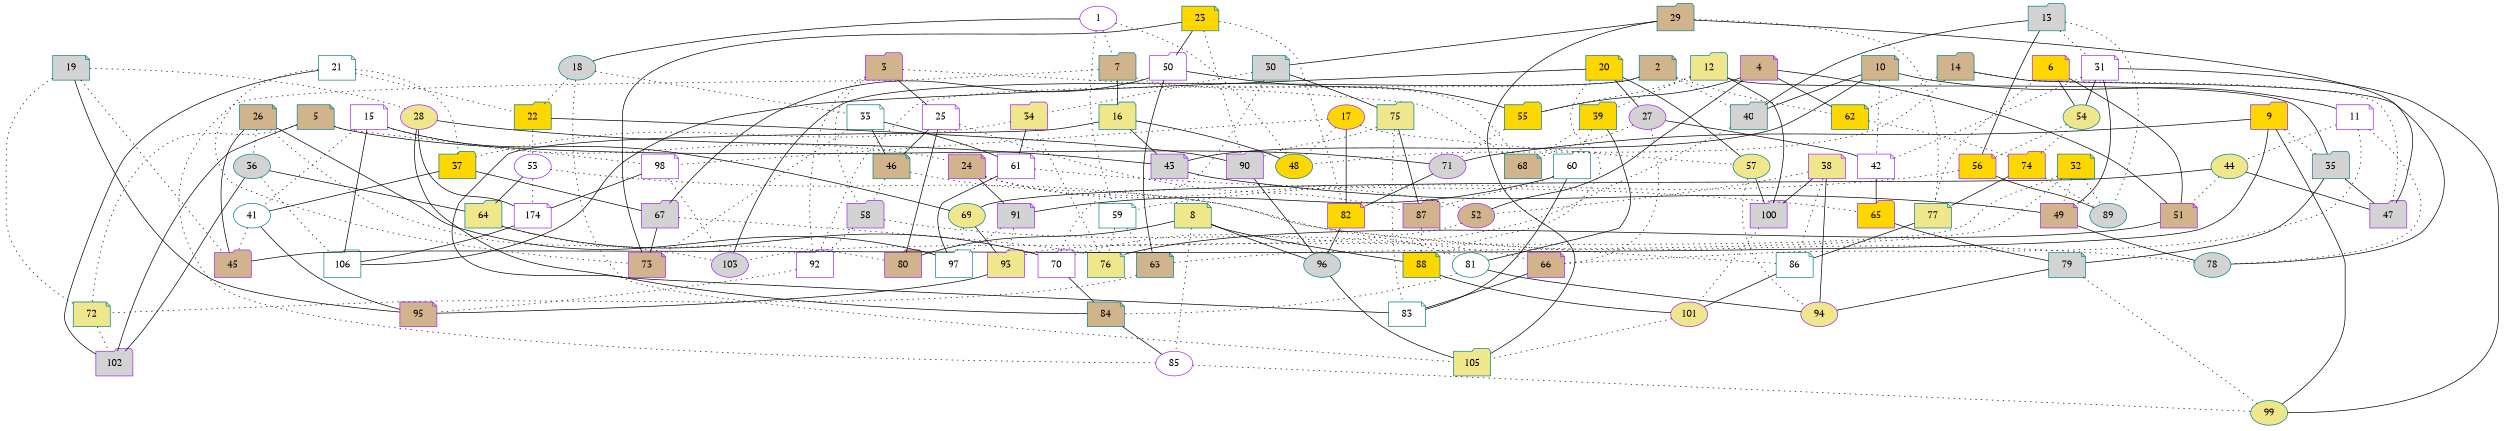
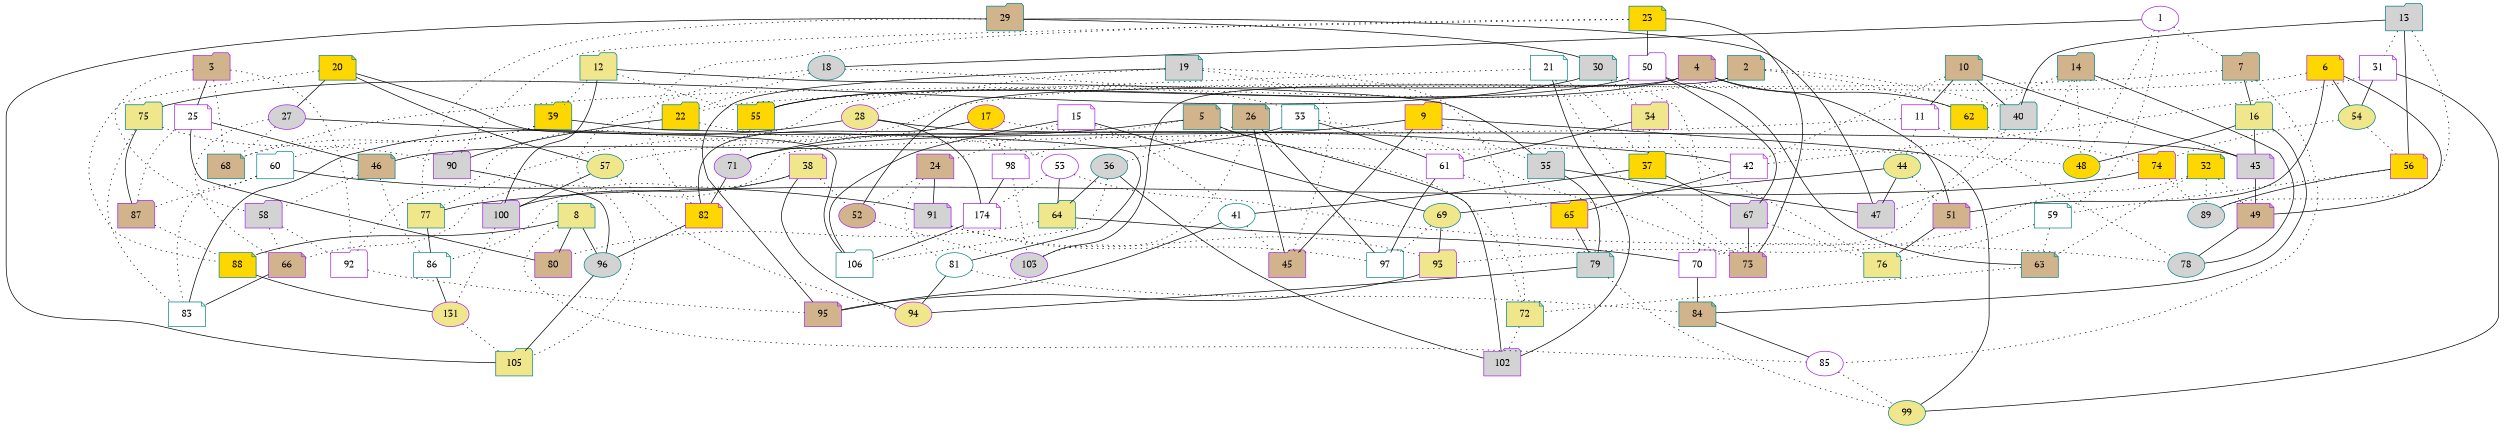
(2110, 147) -> (2440, 154)
(1512, 262) -> (184, 216)
(1689, 314) -> (451, 314)
